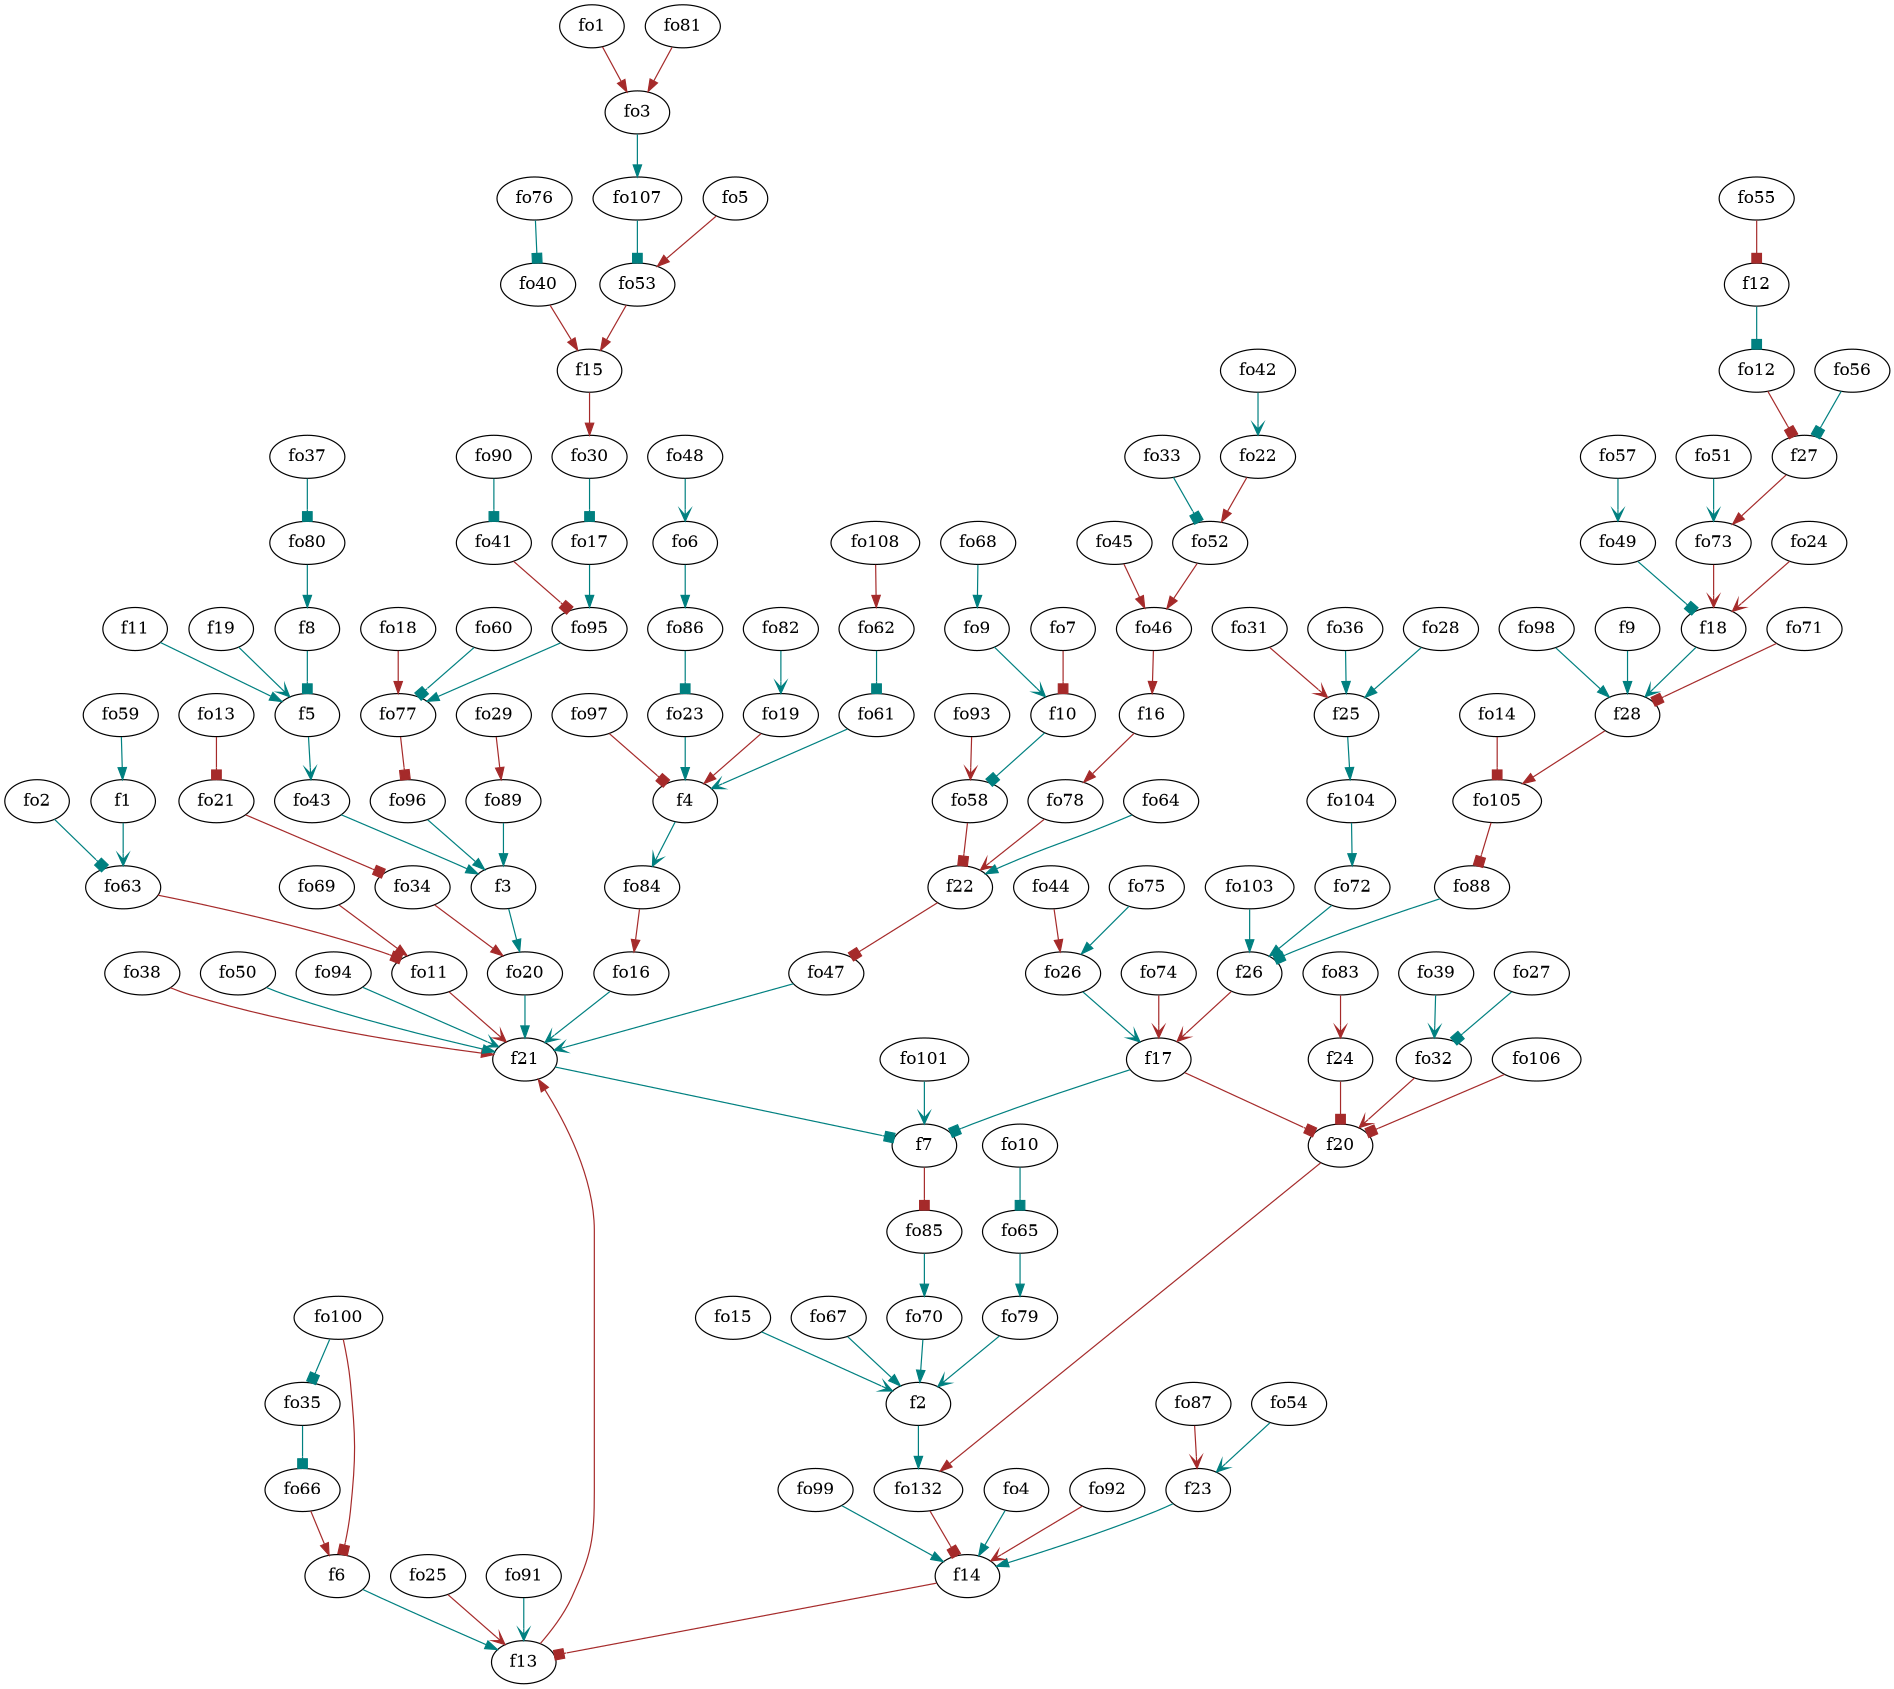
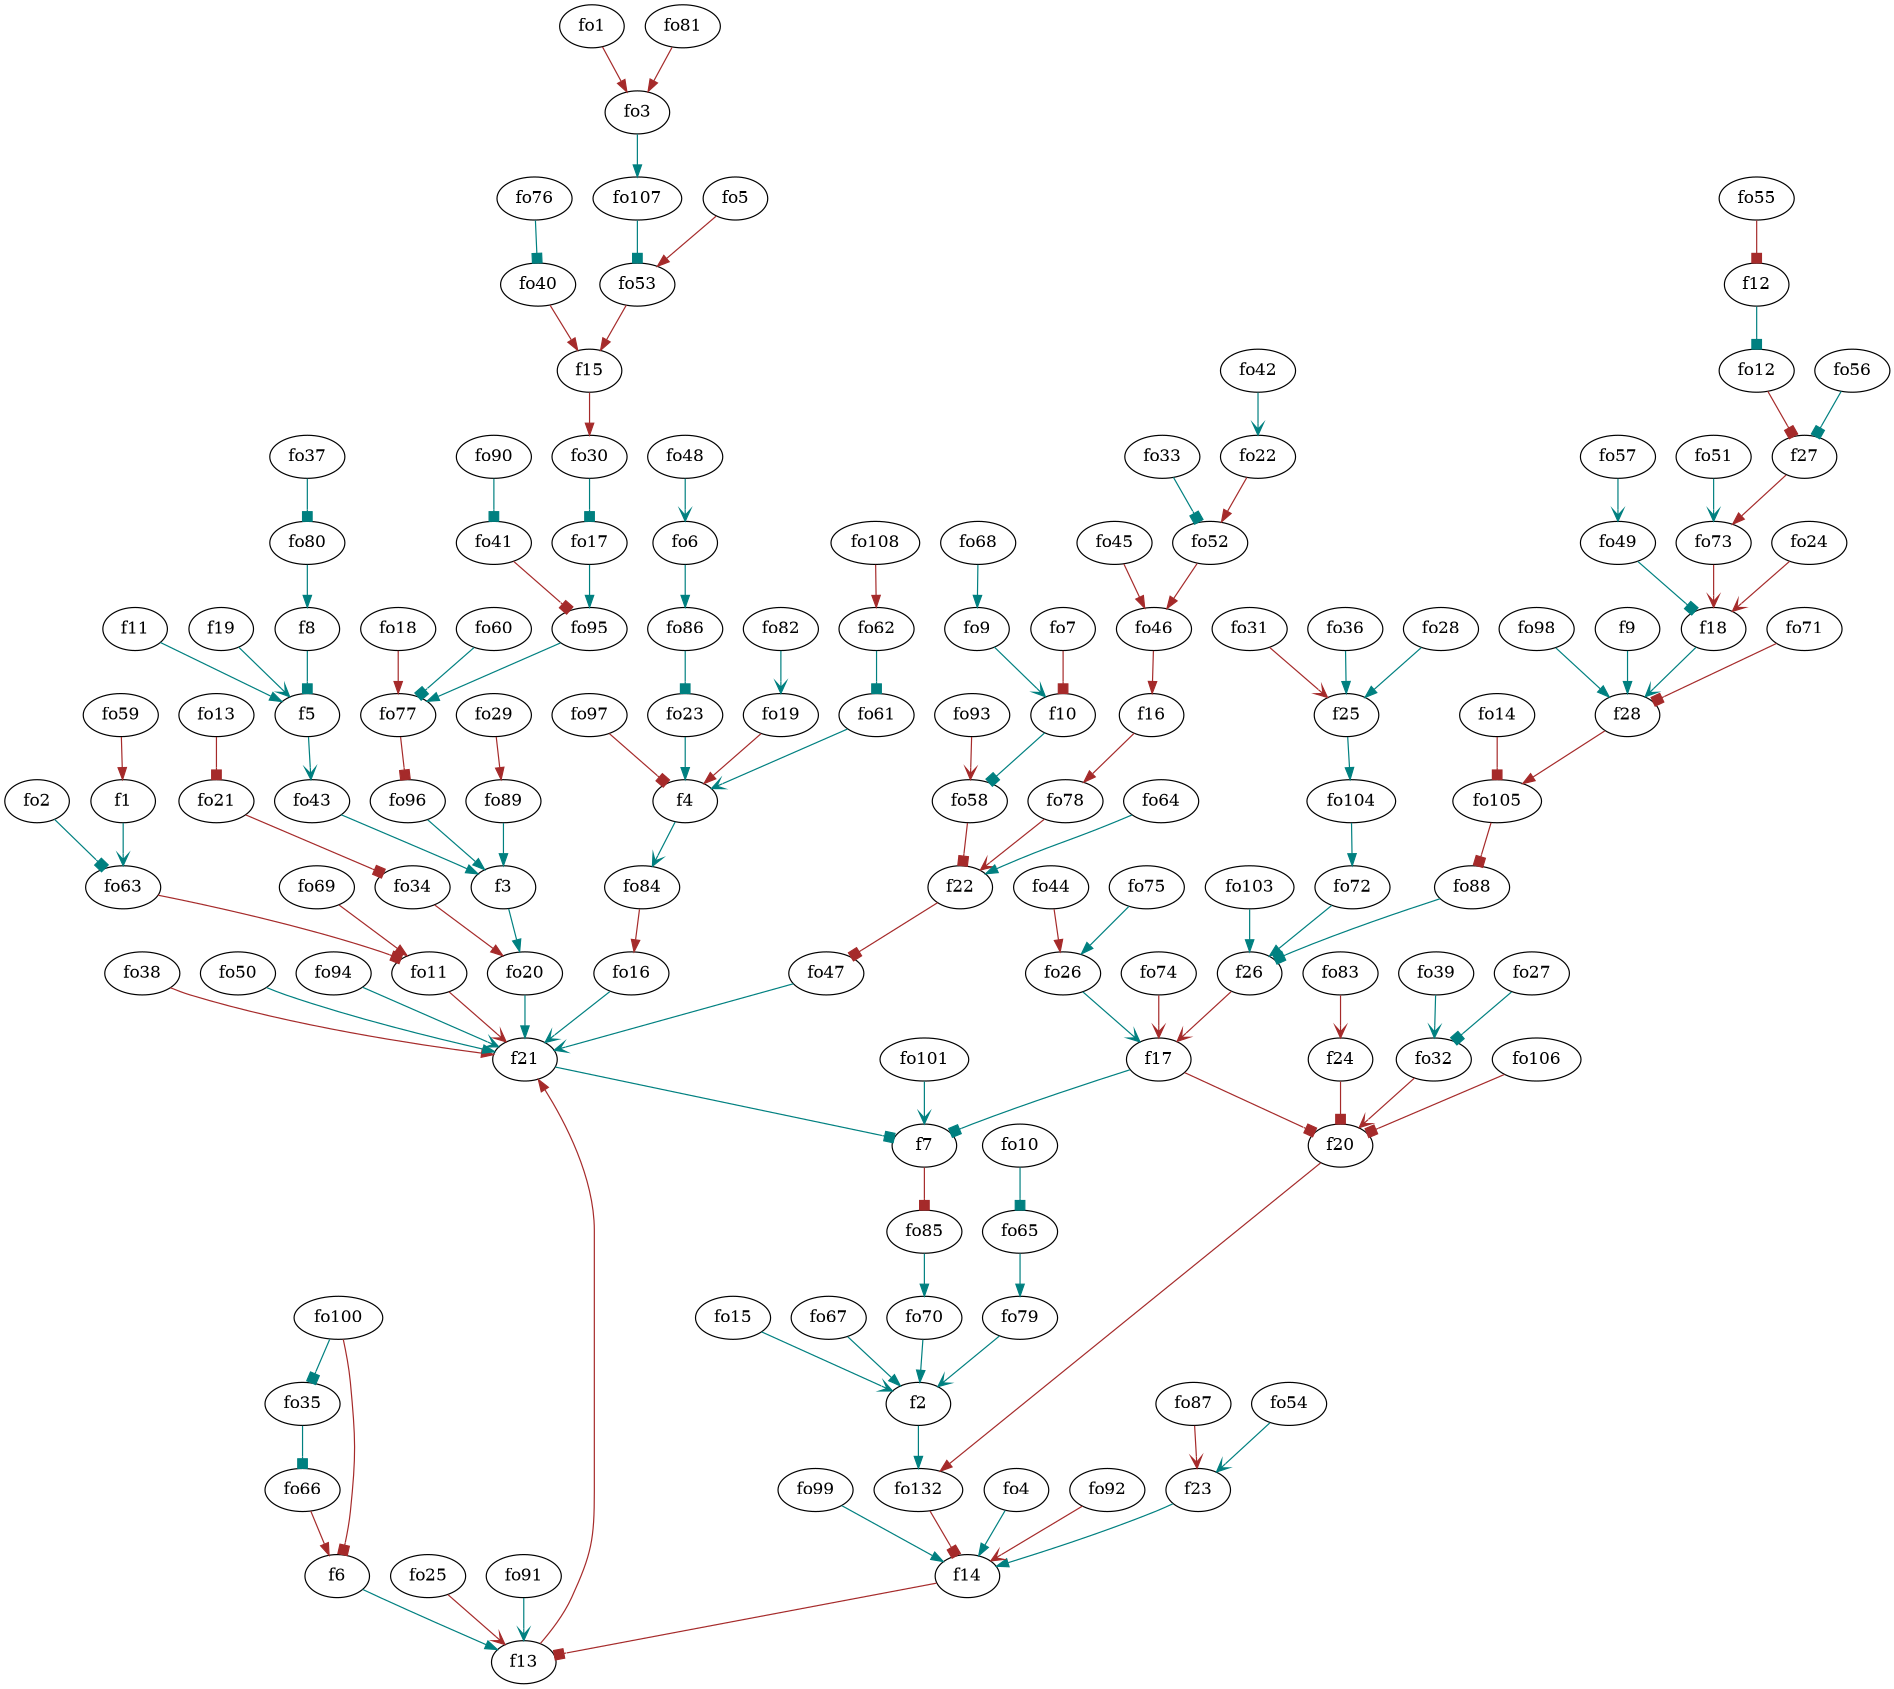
(122, 752) -> (122, 752)
